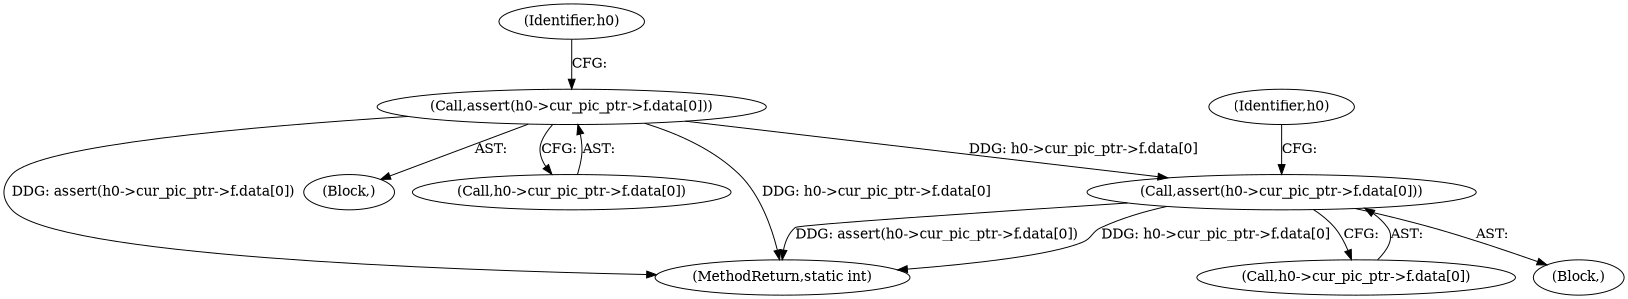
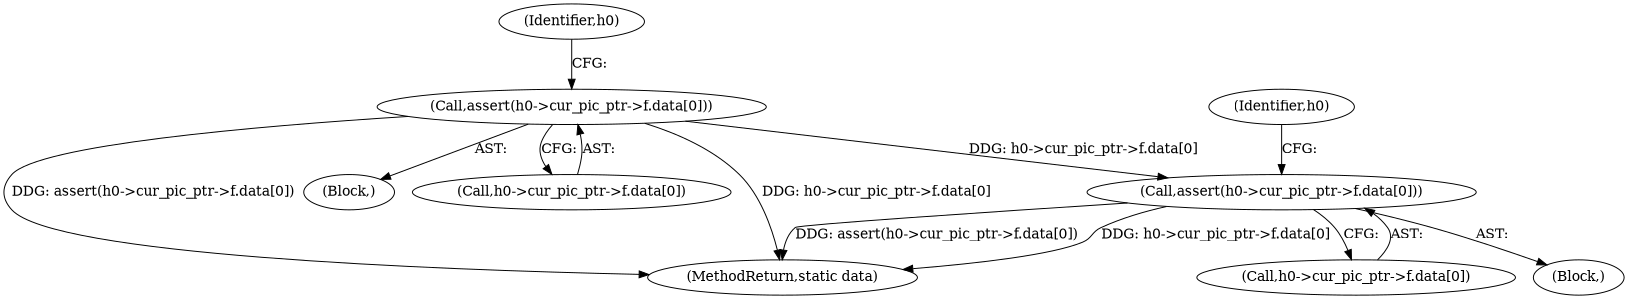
(783, 277) -> (783, 277)
